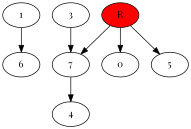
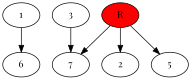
(120, 65) -> (120, 65)
(71, 114) -> none
